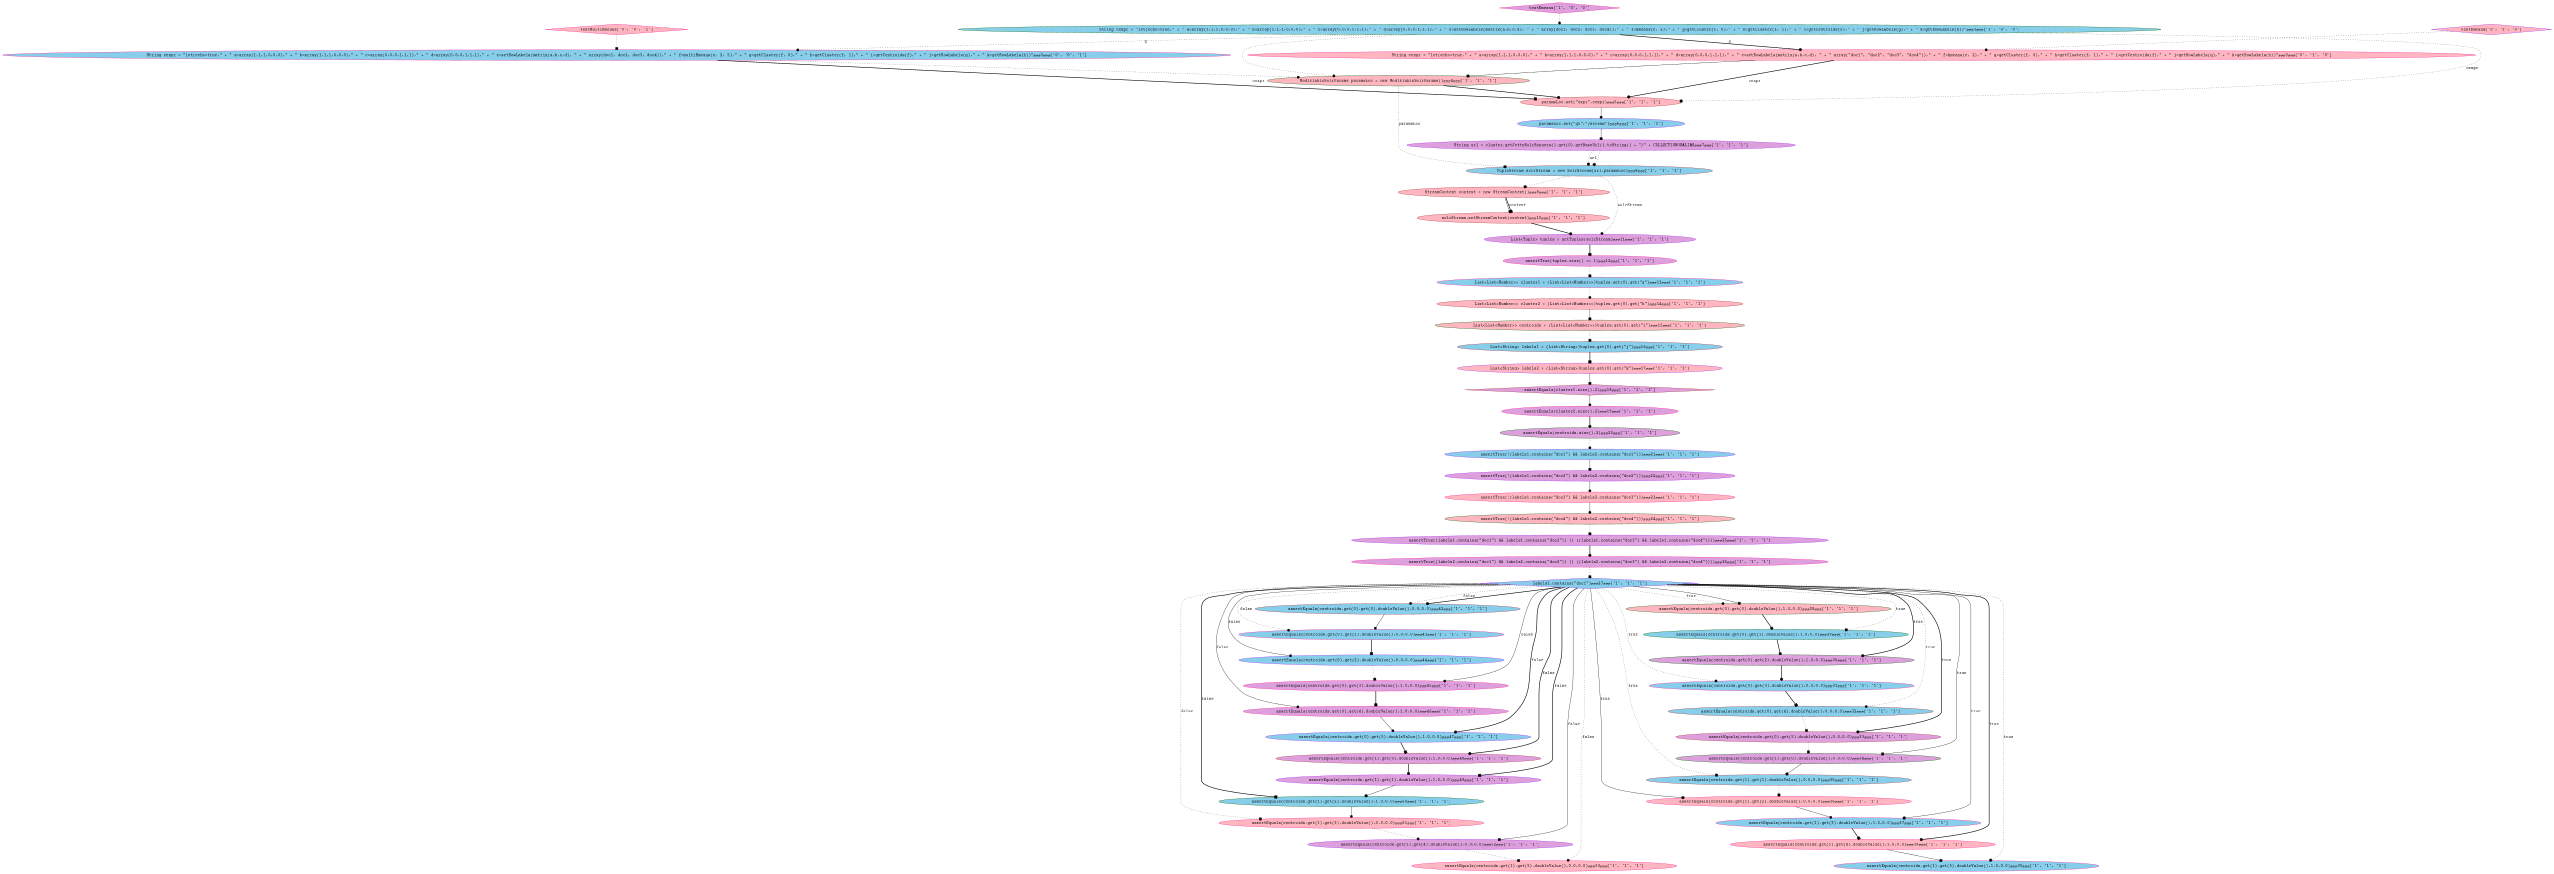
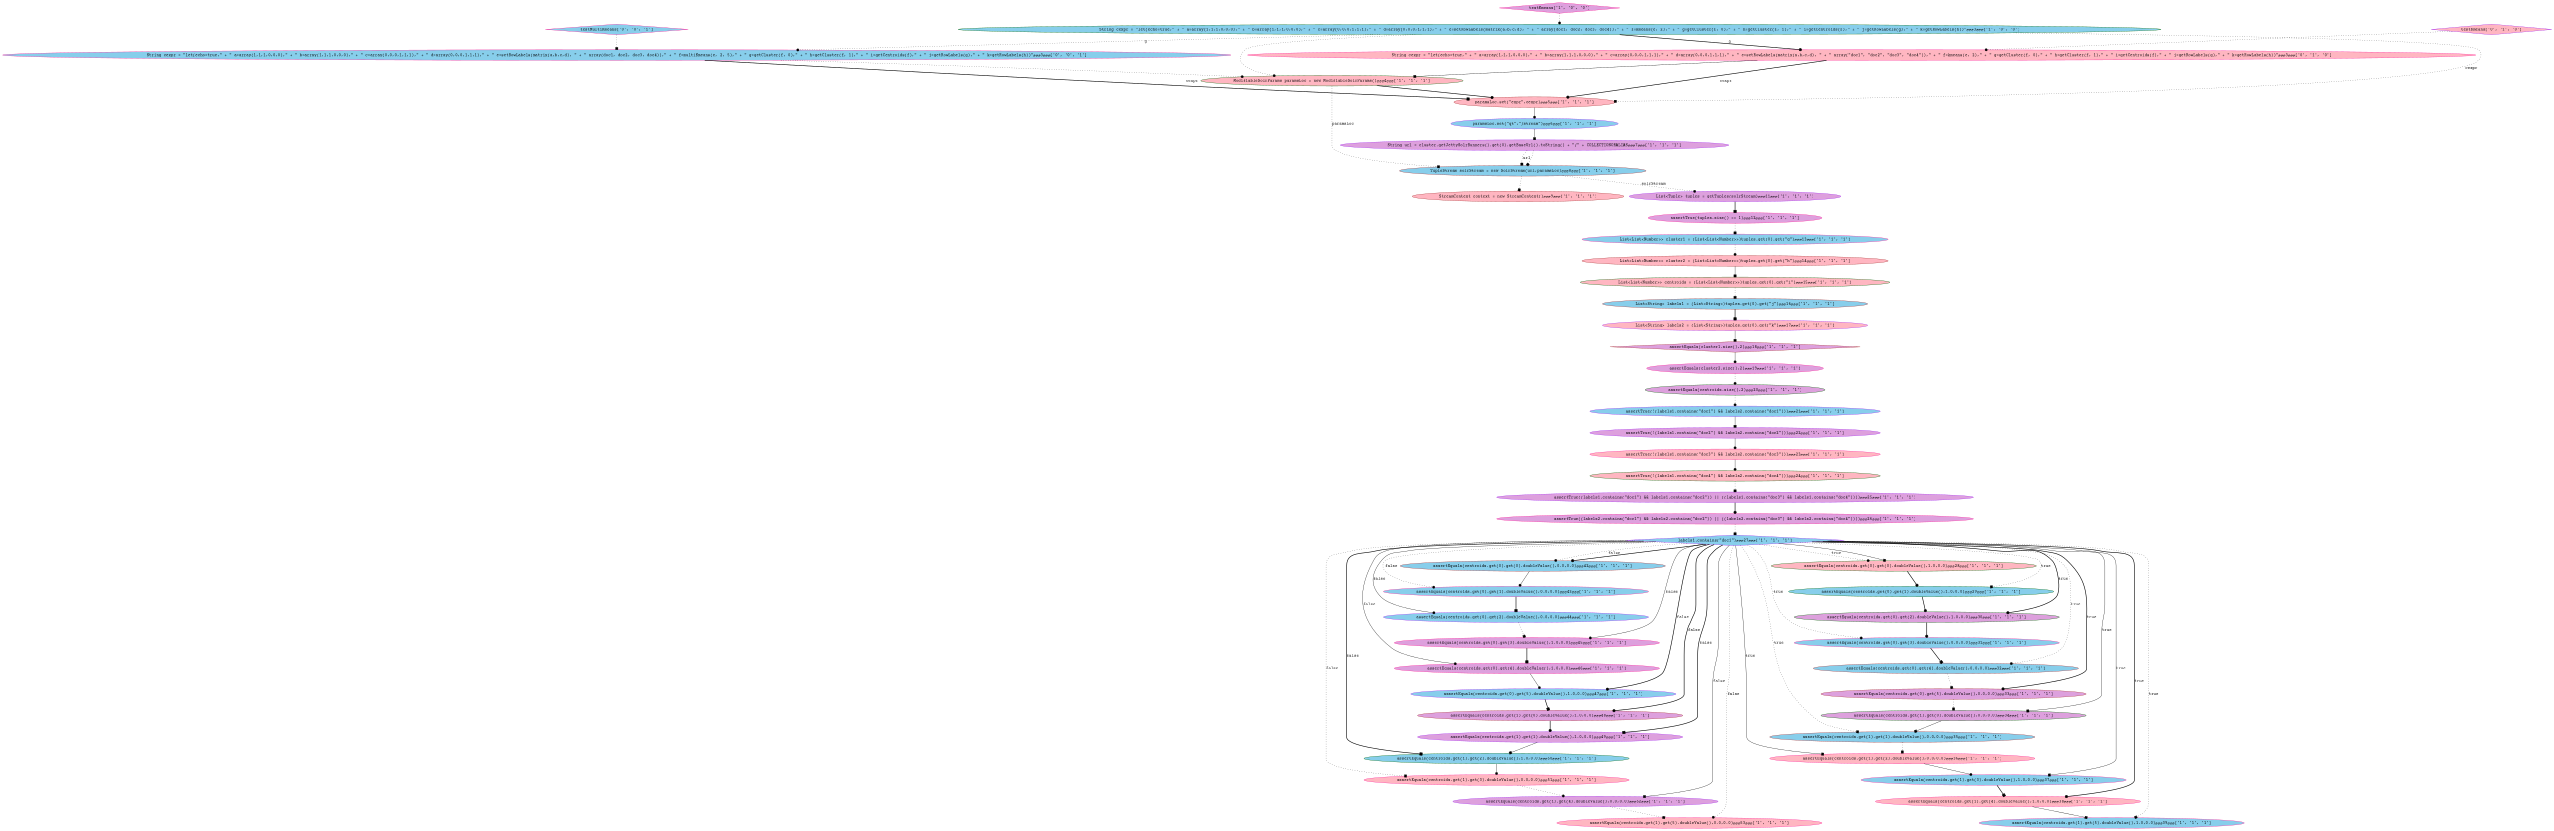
(617, 29) -> (617, 29)
(1513, 218) -> none
(1590, 421) -> (1735, 378)
